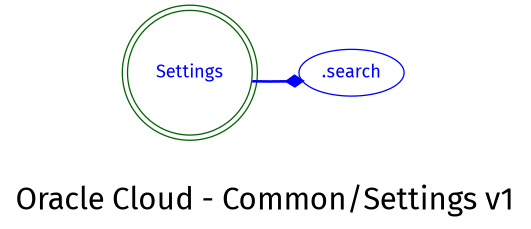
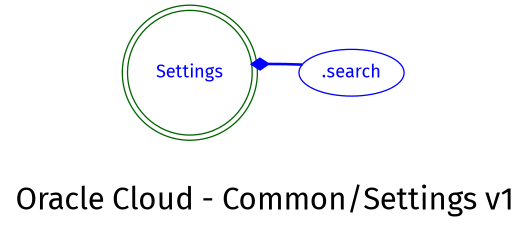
(269, 81) -> (285, 64)
